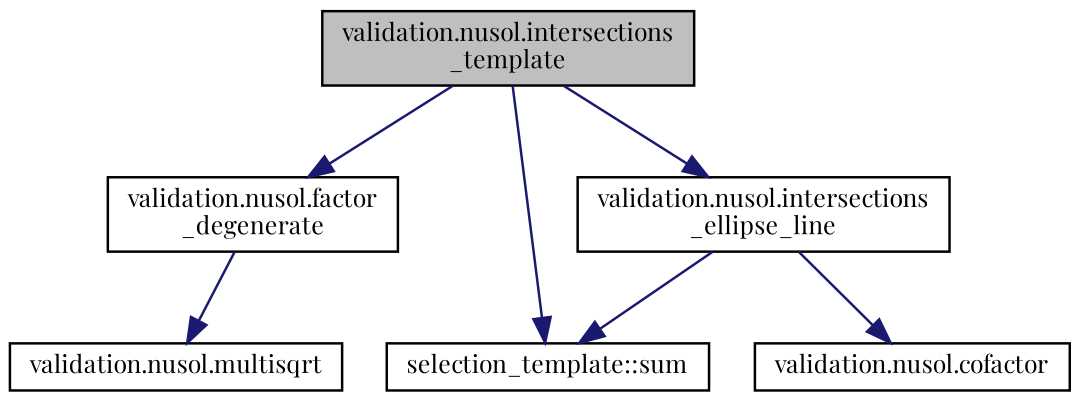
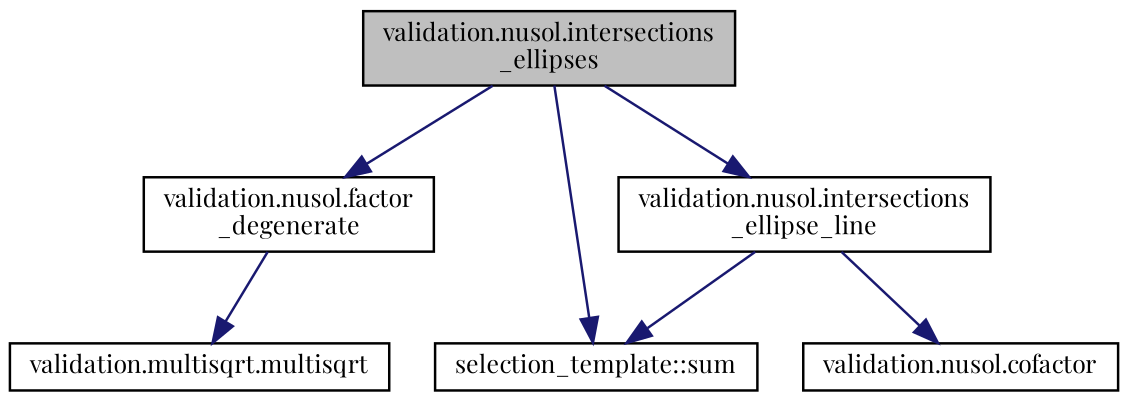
(508, 48) -> (549, 48)
(176, 367) -> (200, 367)
